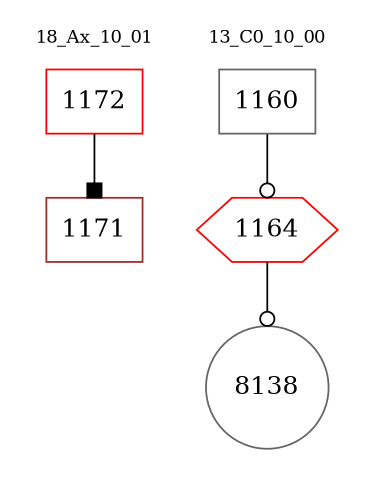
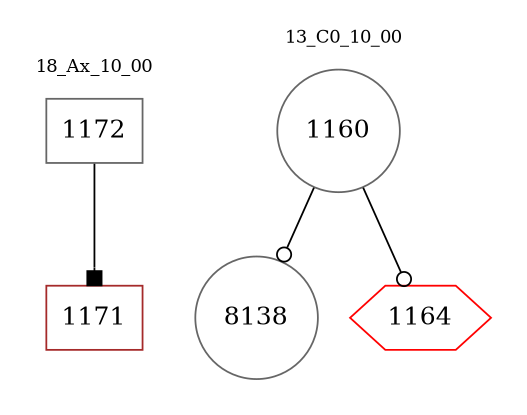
(94, 38) -> (94, 68)
(94, 102) -> (94, 131)
(267, 102) -> (339, 131)
(267, 287) -> (301, 218)
